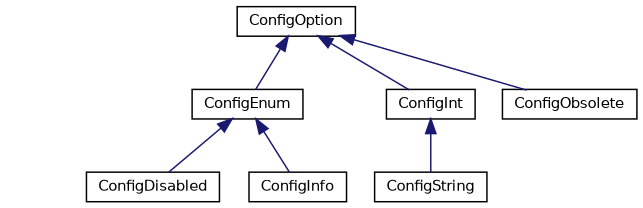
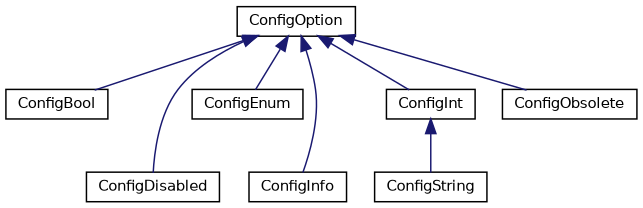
none -> (57, 104)
(195, 150) -> (176, 92)
(277, 152) -> (316, 111)
